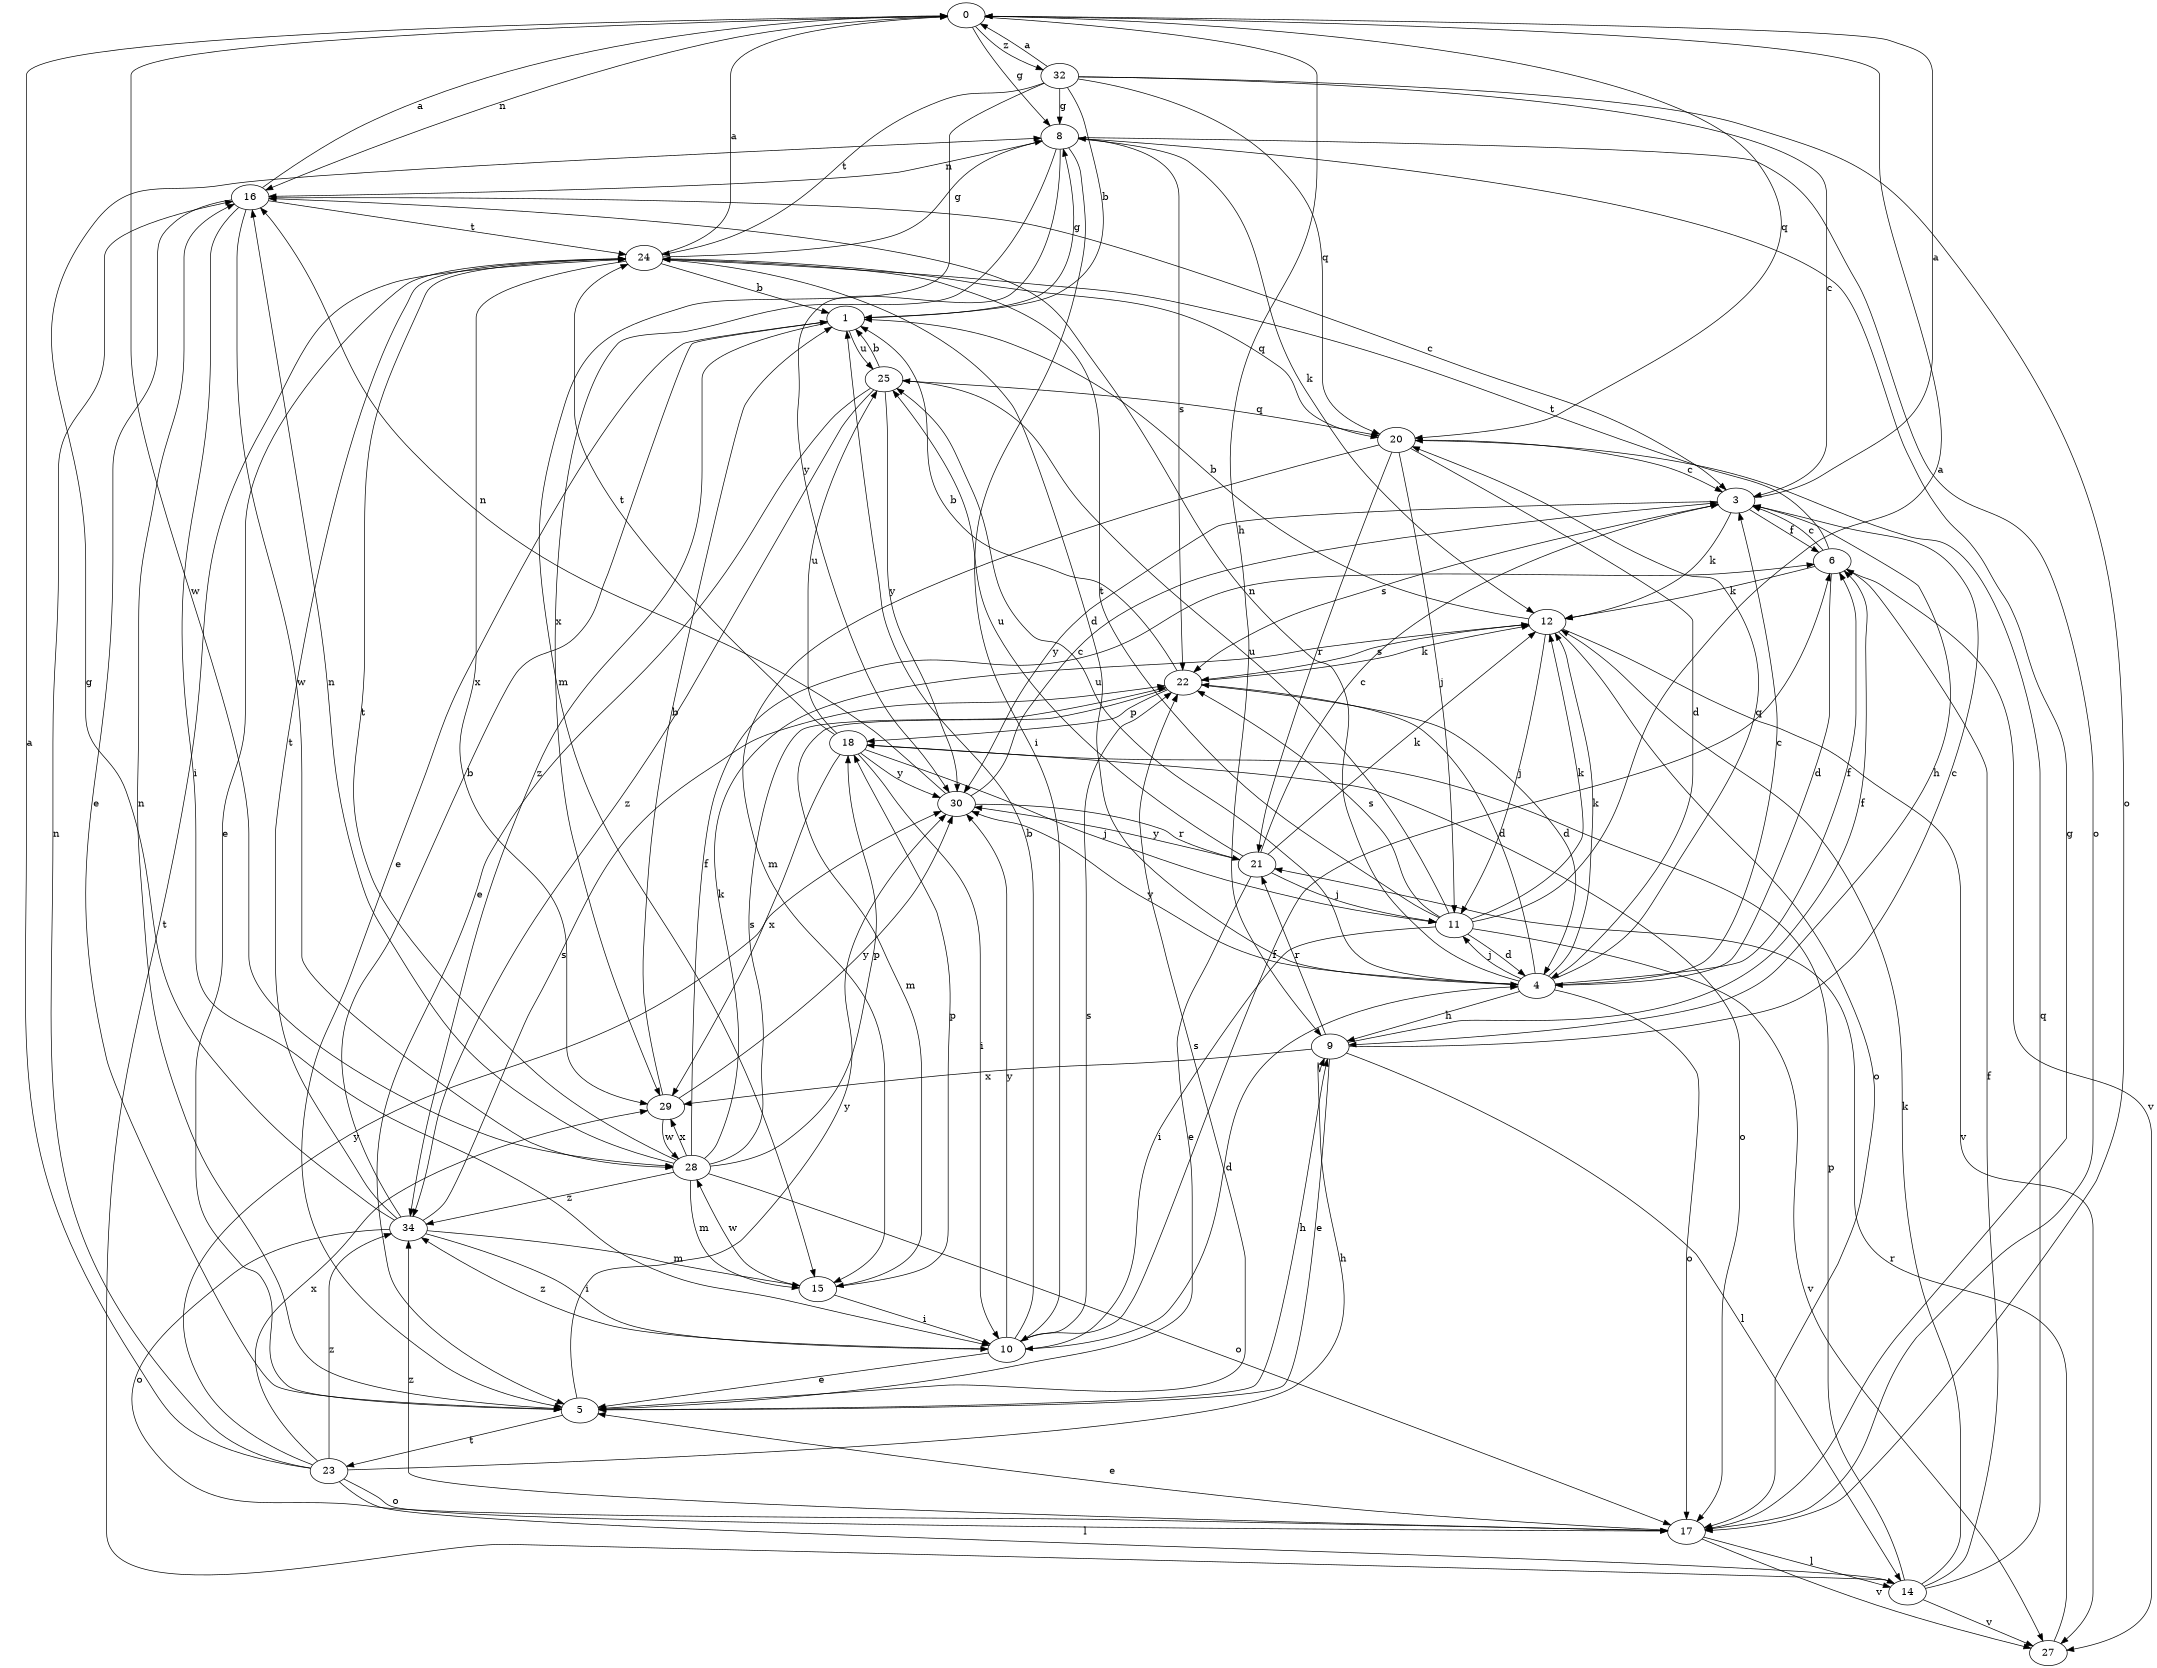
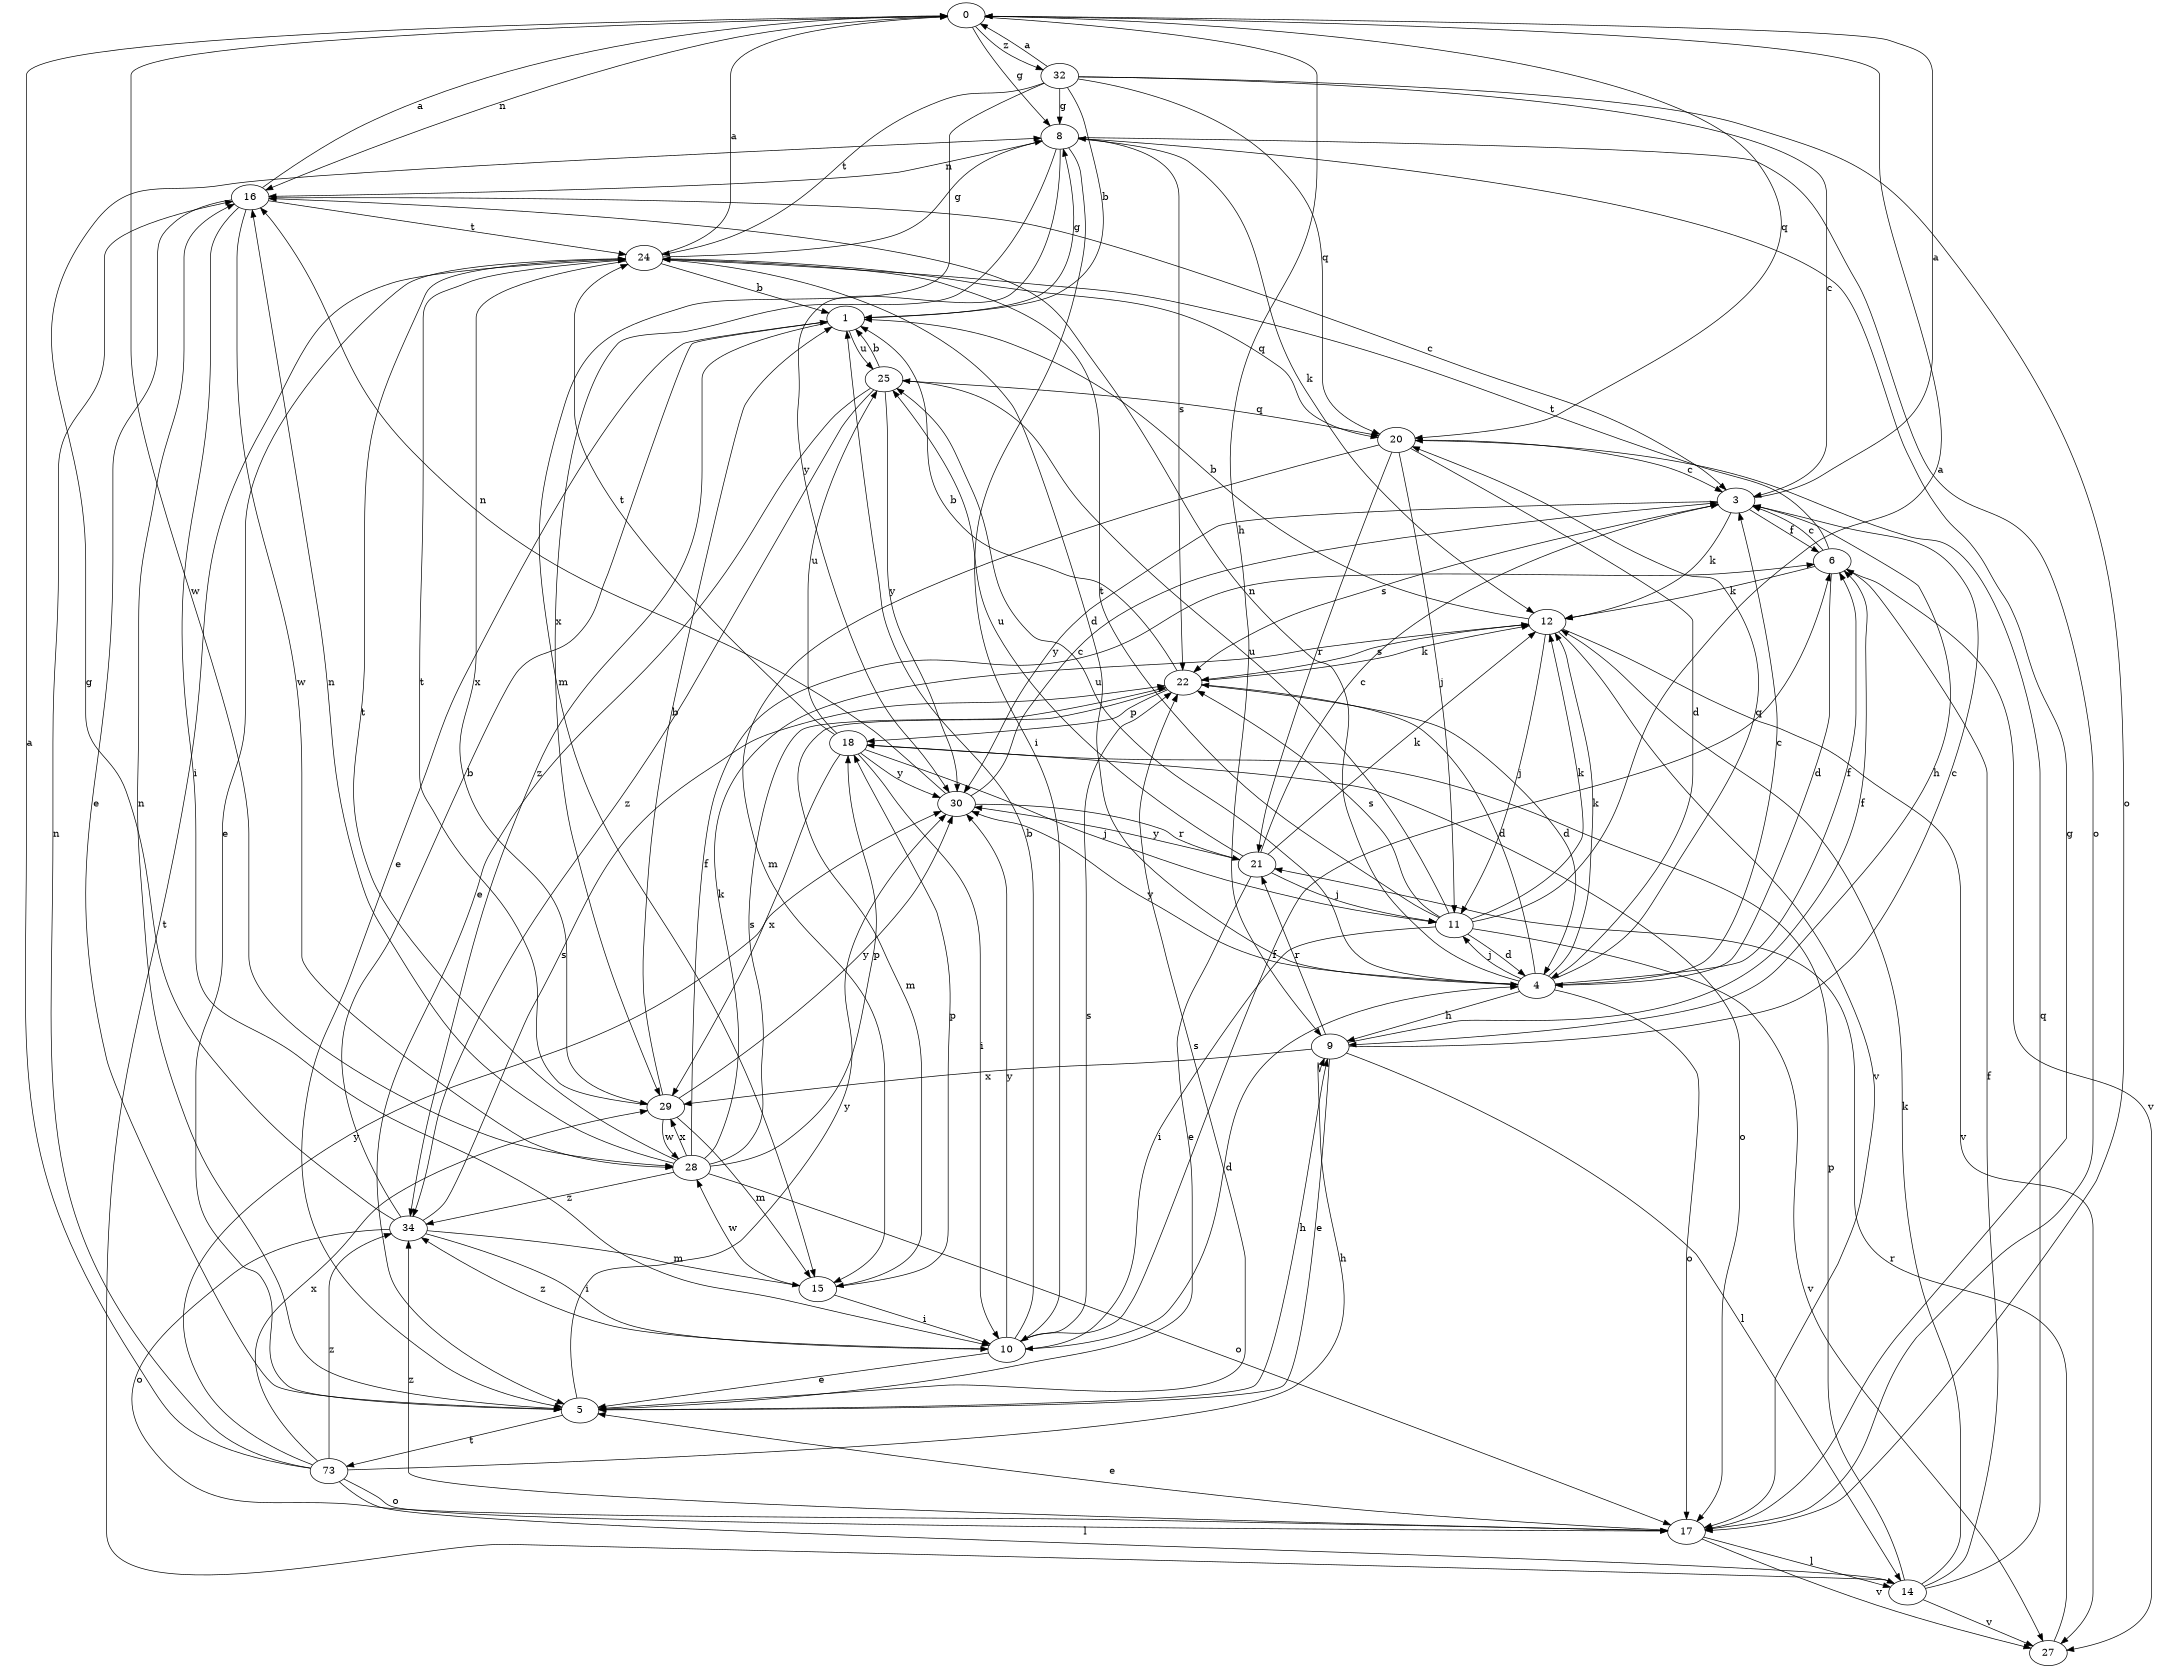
(301, 659) -> (420, 659)
(1877, 1077) -> (1877, 1077)
(713, 1260) -> (746, 1190)
(329, 1471) -> (329, 1471)
